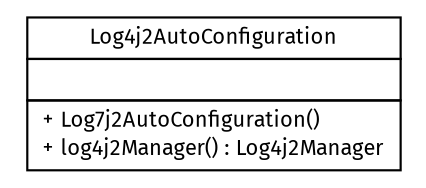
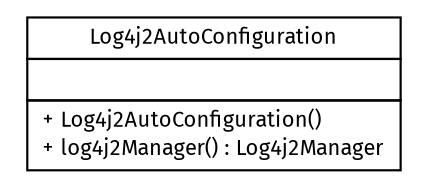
(181, 120) -> (182, 120)
